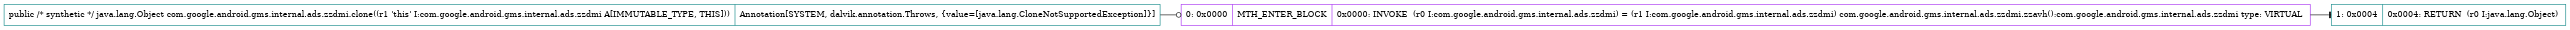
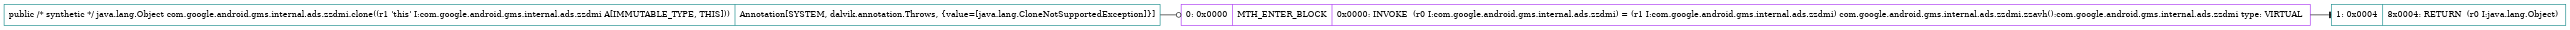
(2474, 15) -> (2474, 15)
